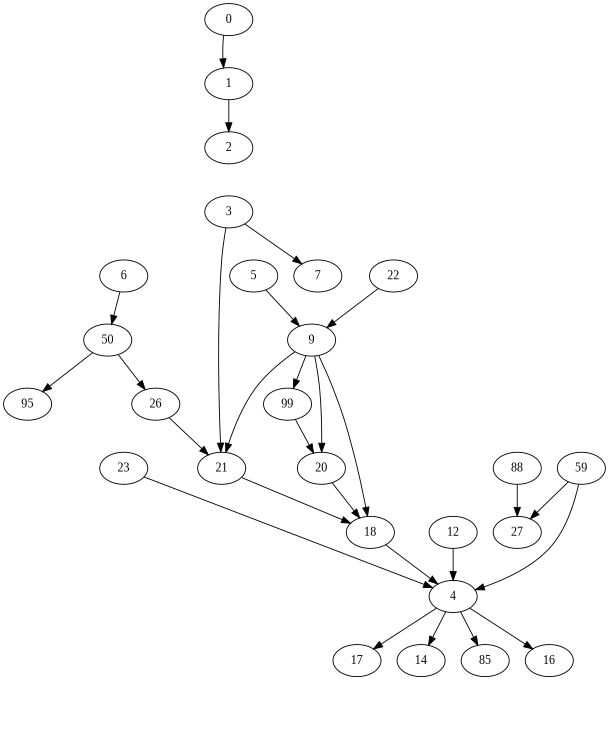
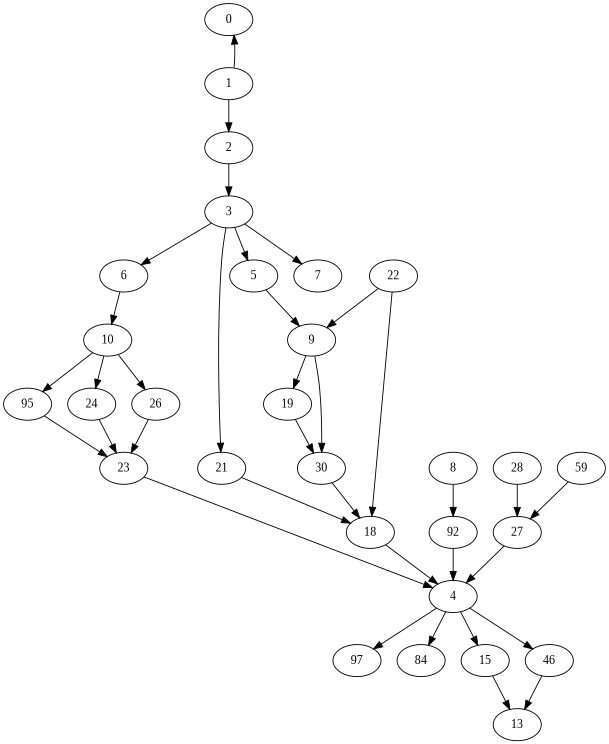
(223, 47) -> (235, 56)
none -> (229, 175)
none -> (240, 240)
none -> (180, 242)
(108, 340) -> (108, 340)
(253, 391) -> none
none -> (92, 404)
(288, 404) -> (288, 404)
(347, 430) -> (382, 400)
(185, 433) -> (142, 432)
none -> (72, 434)
(321, 468) -> (321, 468)
none -> (453, 468)
(517, 468) -> (517, 468)
(453, 532) -> (453, 532)
(547, 550) -> (488, 561)
(357, 661) -> (357, 661)
(421, 661) -> (421, 661)
(485, 661) -> (485, 661)
(549, 661) -> (549, 661)
none -> (517, 725)
